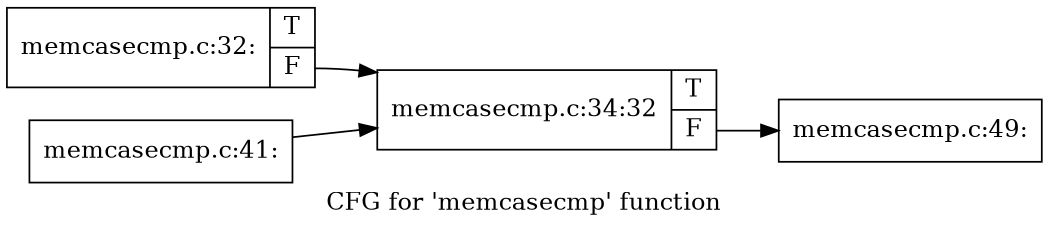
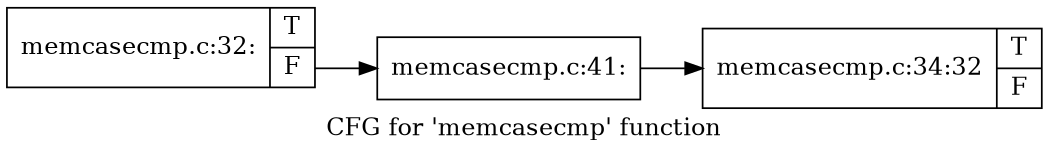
(337, 69) -> (337, 68)
(910, 131) -> none
